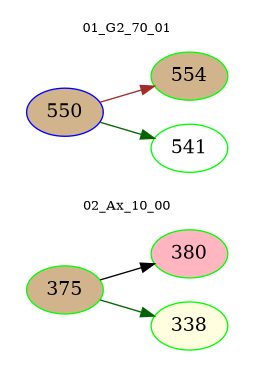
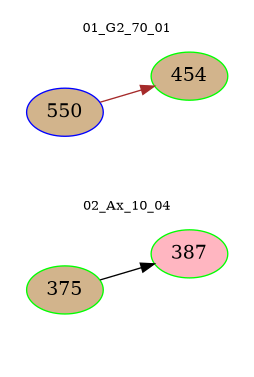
(189, 76) -> (189, 76)
(189, 148) -> none
(127, 206) -> (127, 206)
(189, 254) -> (189, 254)
(189, 326) -> none
